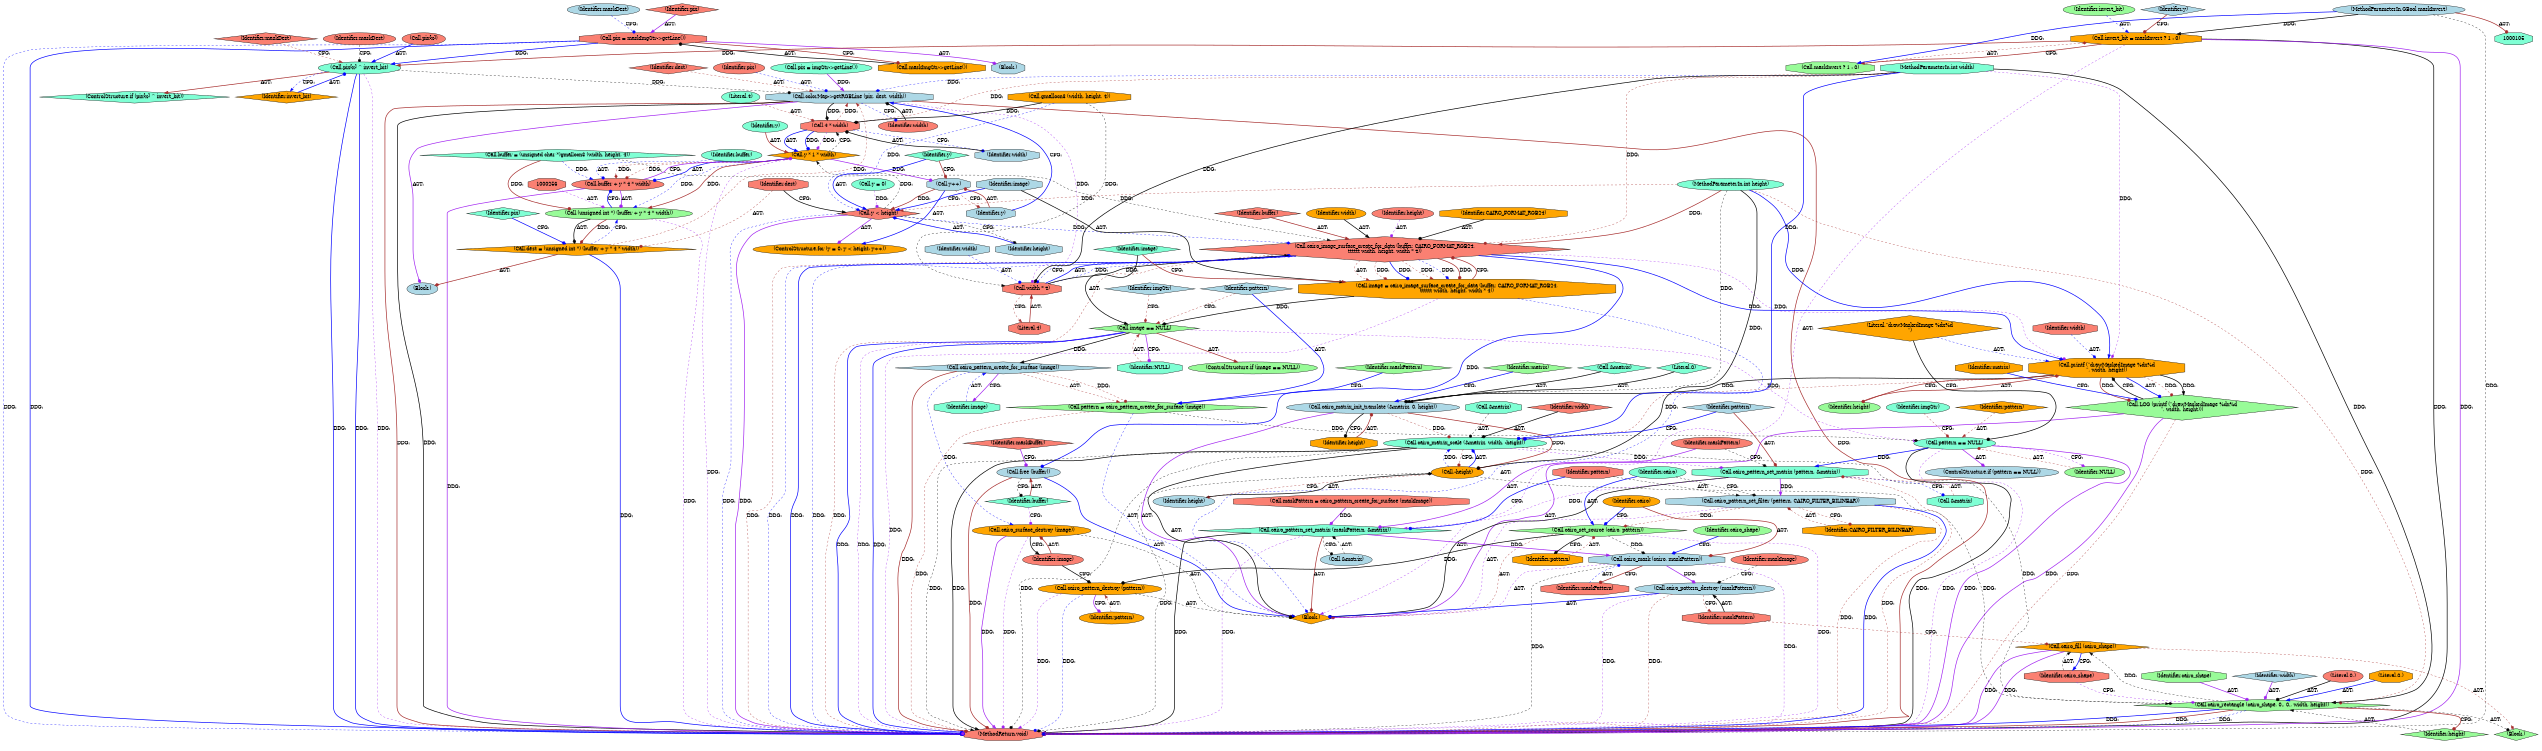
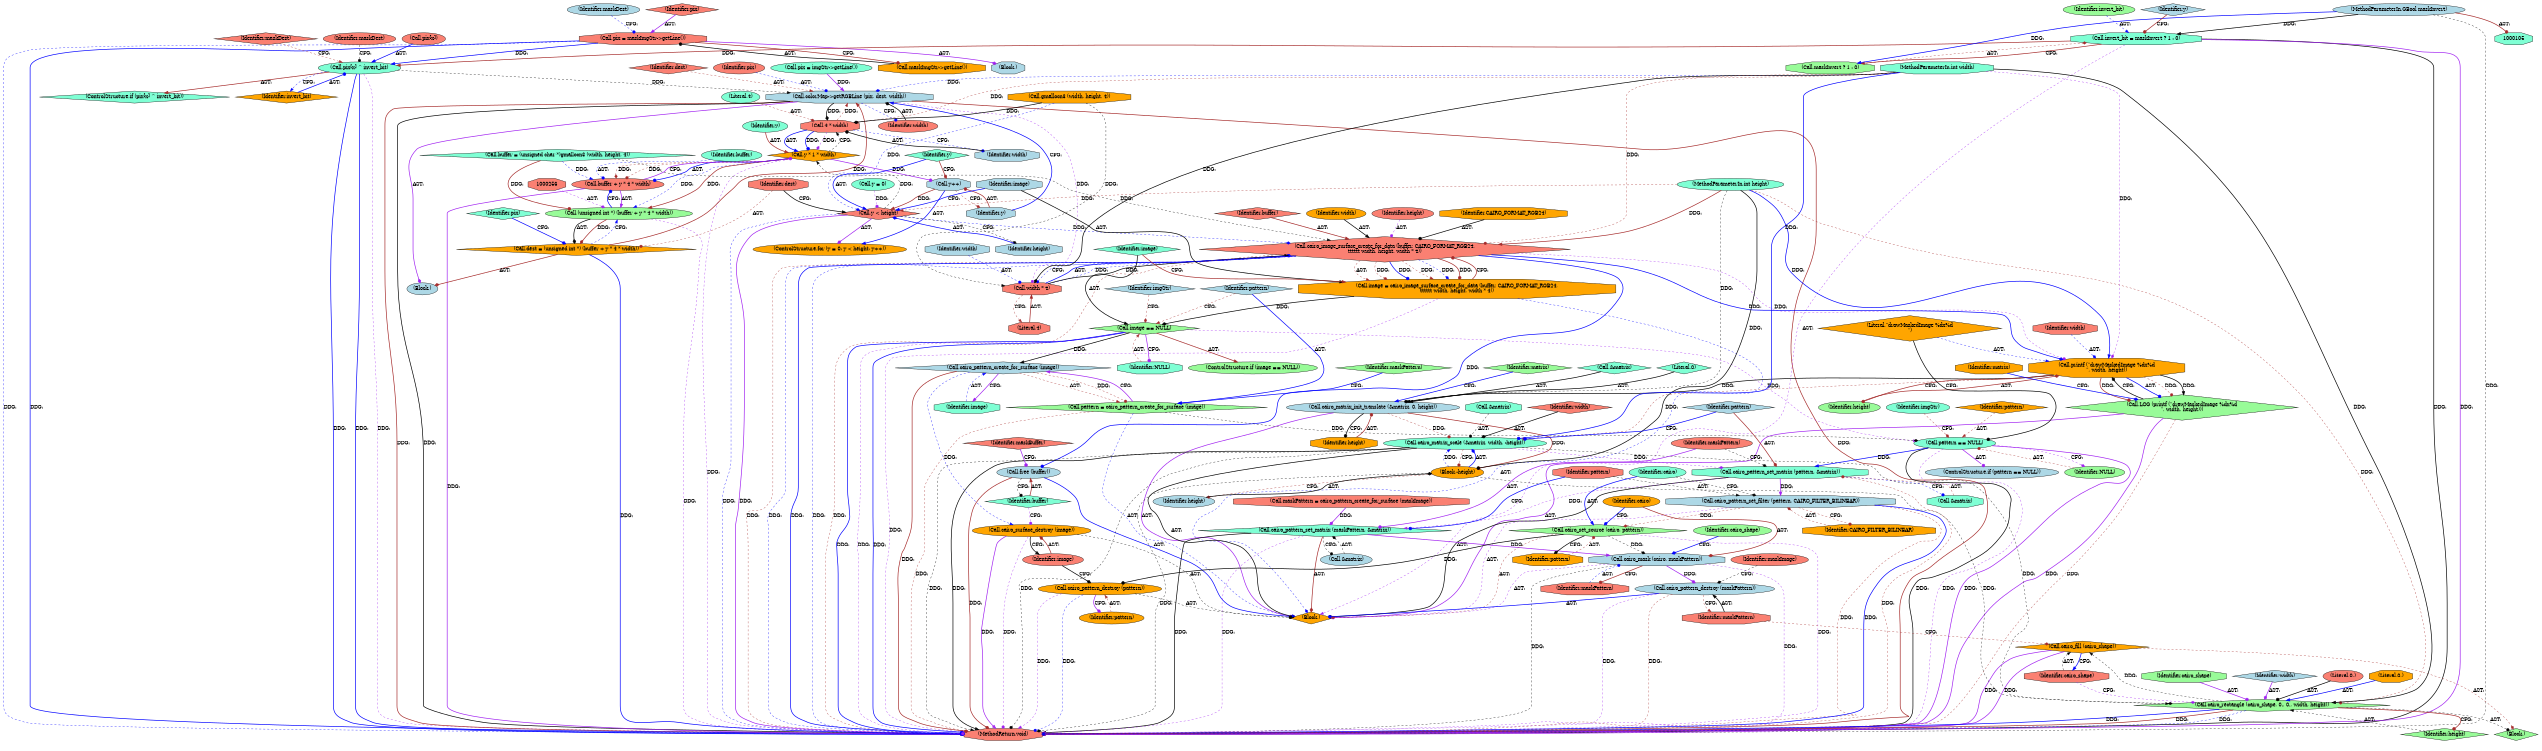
(2136, 39) -> (2136, 39)
(592, 81) -> (592, 81)
(741, 181) -> (741, 181)
(622, 198) -> (622, 198)
none -> (1095, 378)
(1972, 457) -> (1972, 457)
(1457, 472) -> (1457, 472)
